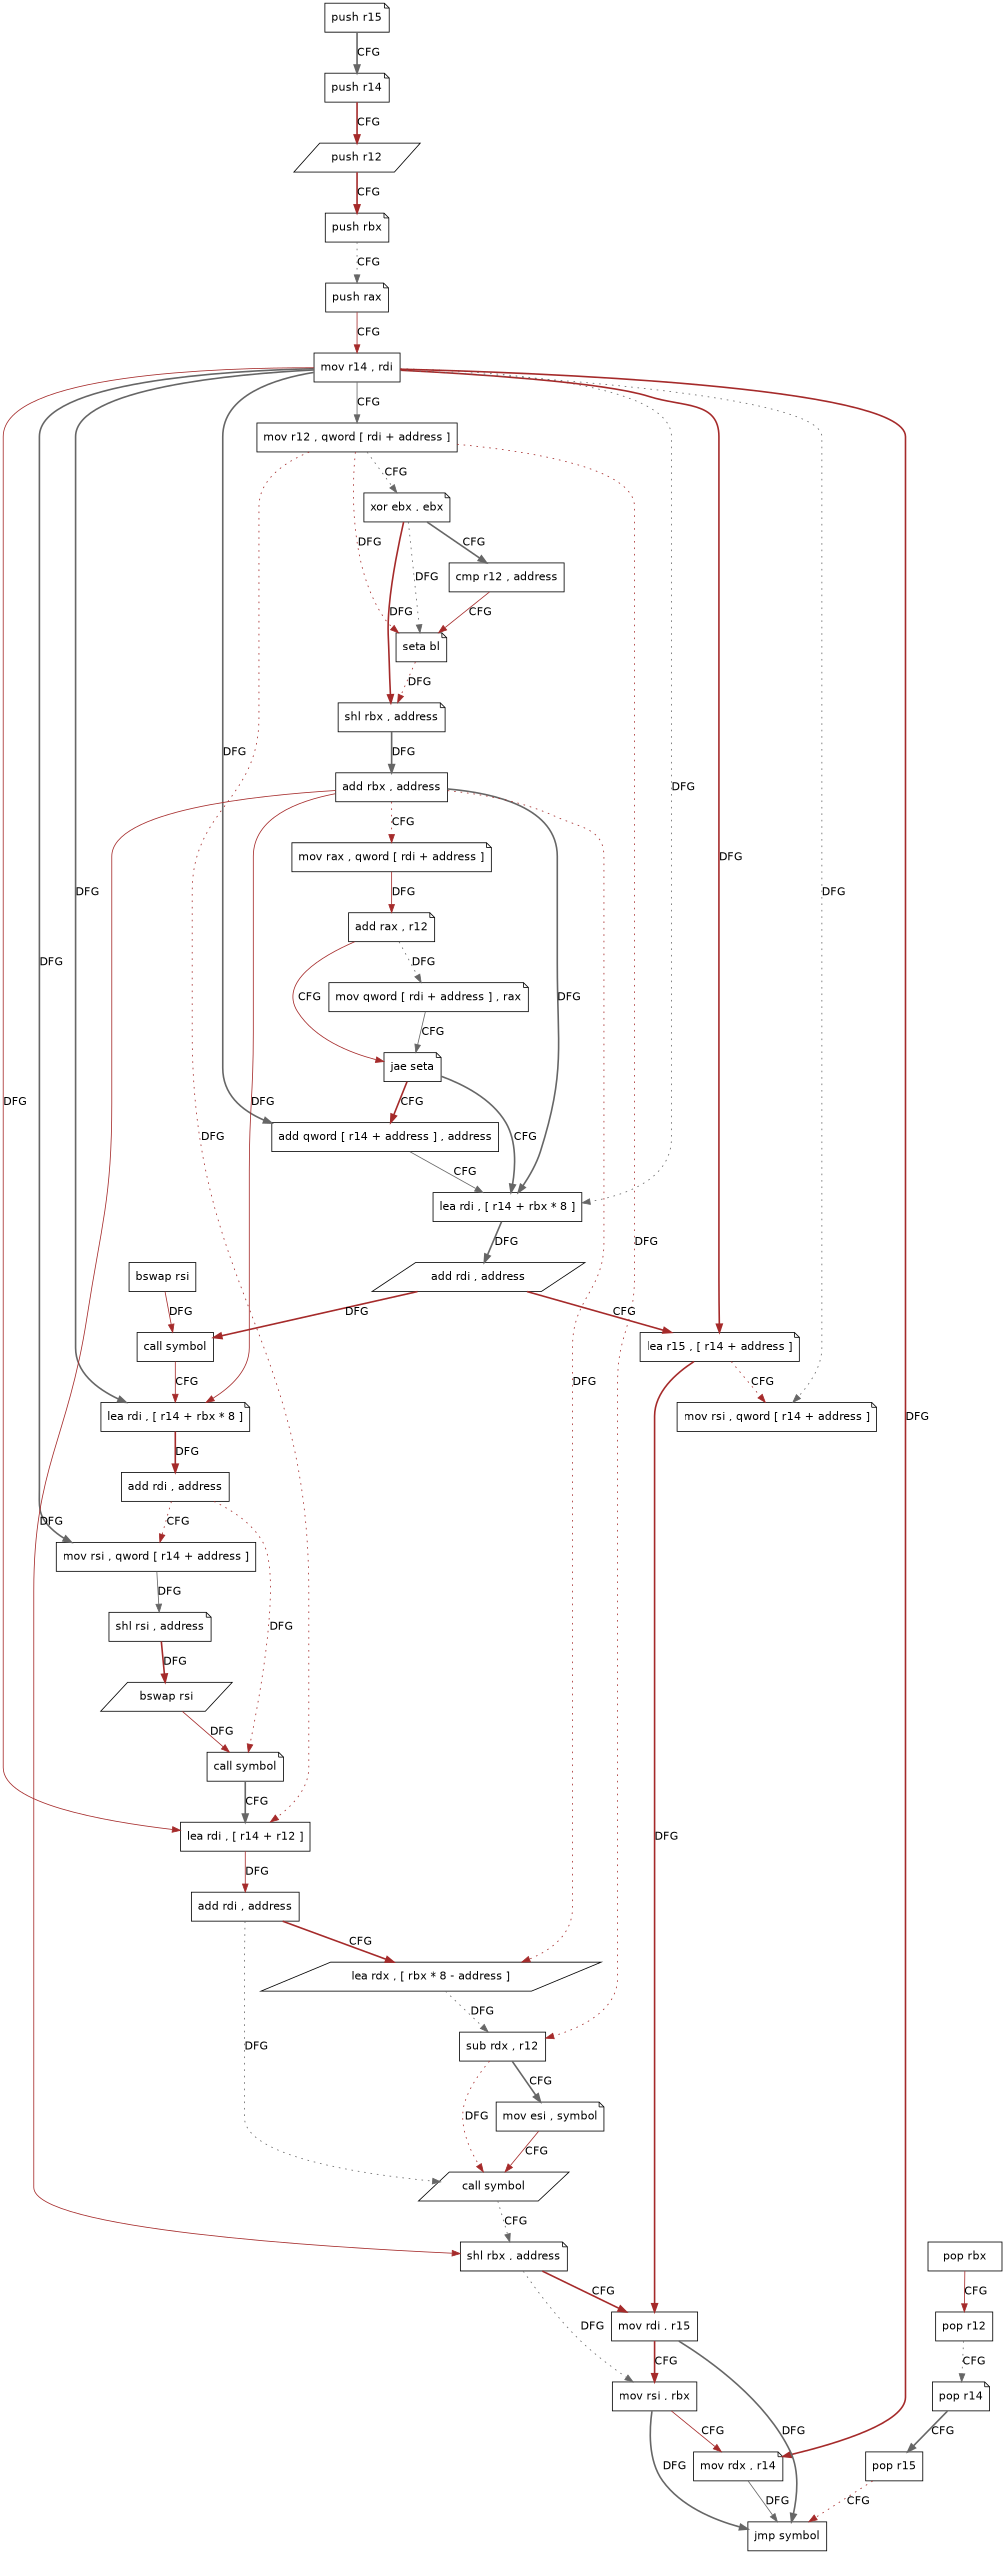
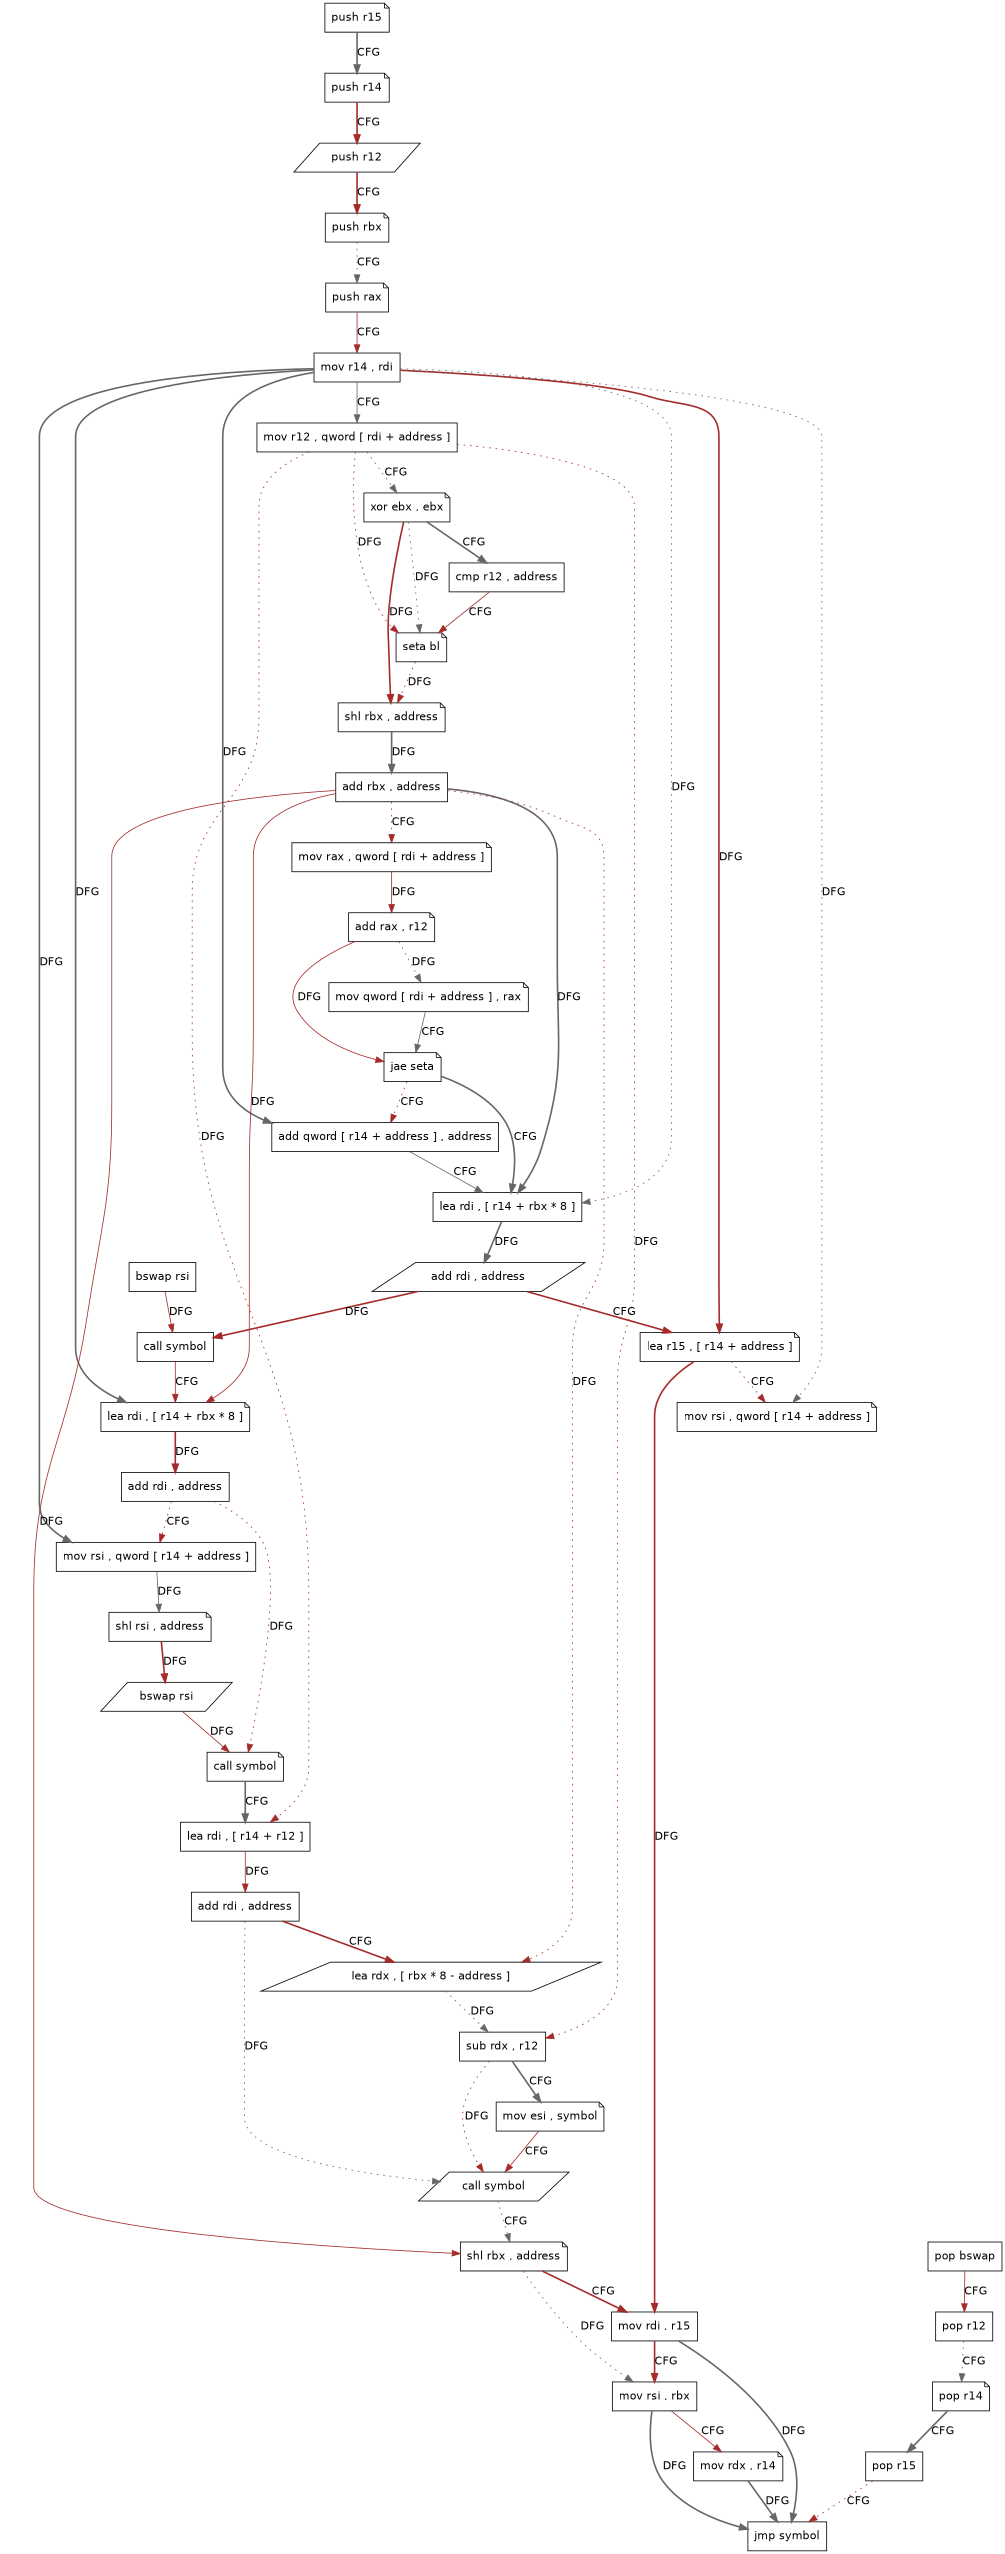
(310, 997) -> (310, 997)
(3, 1030) -> none
(400, 1098) -> (400, 1098)
(905, 1225) -> none
(965, 2256) -> (965, 2256)
(760, 2498) -> (760, 2498)
